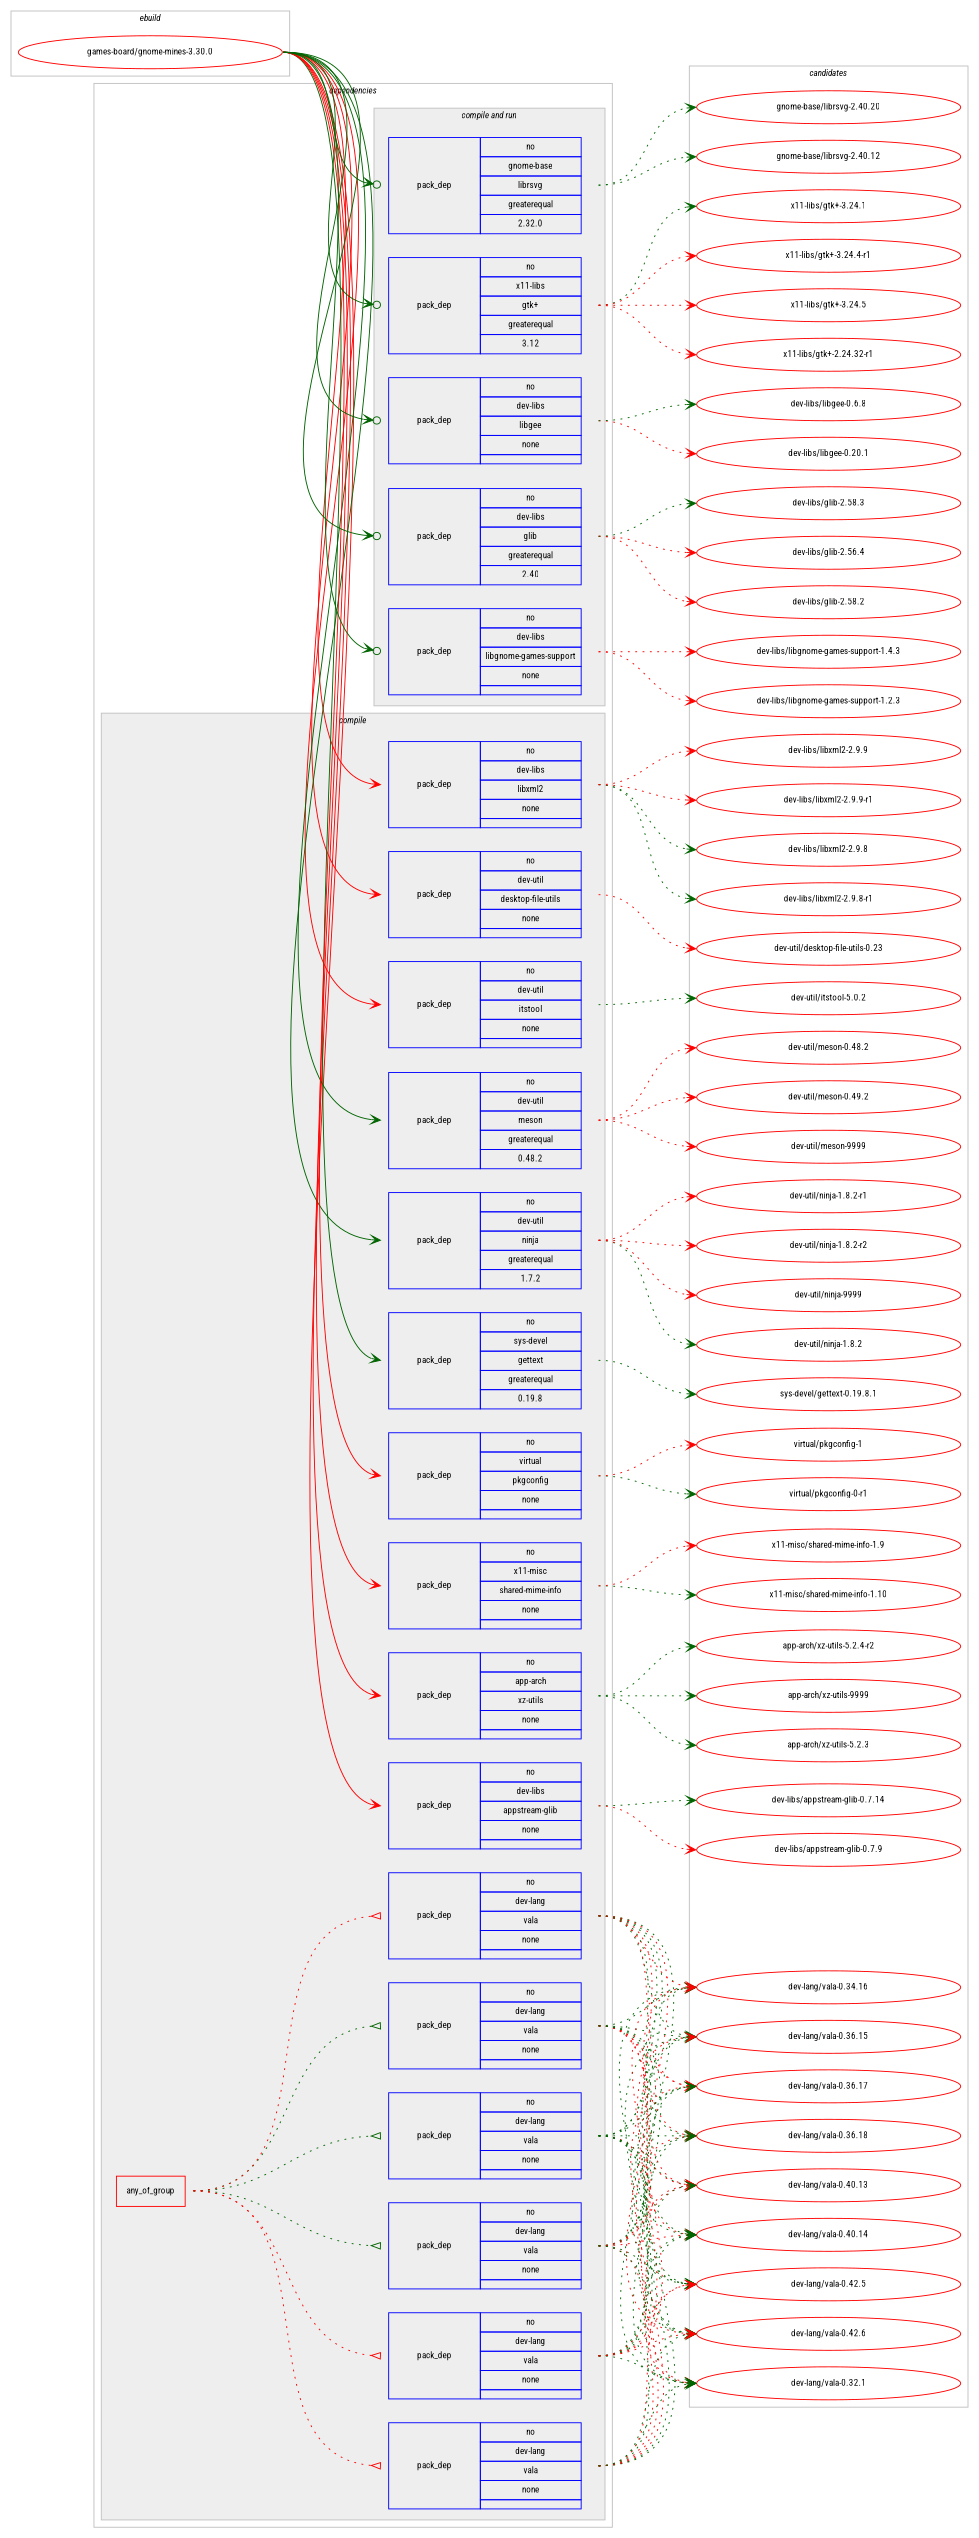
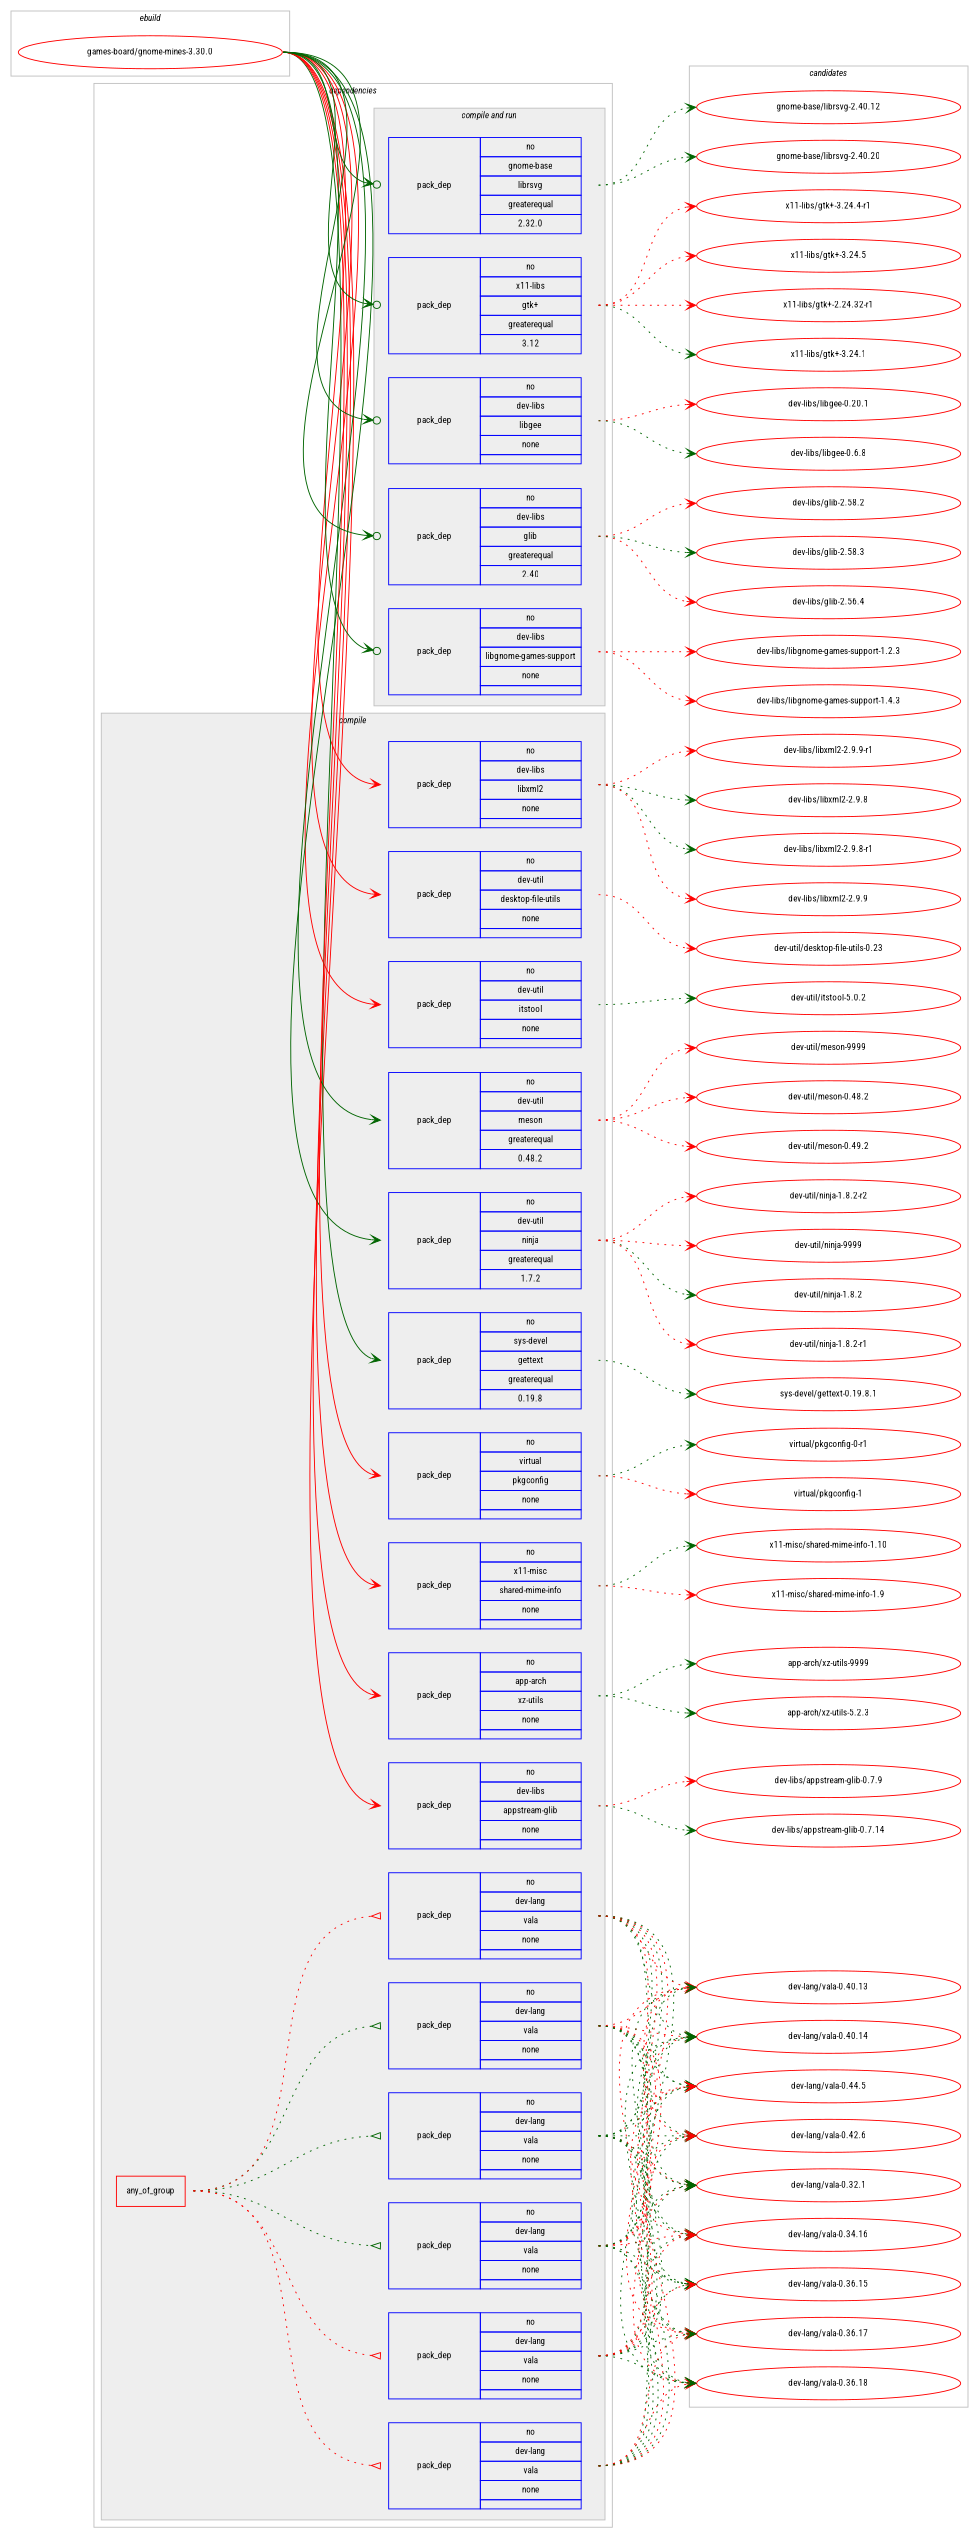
(829, 1646) -> none
(829, 2284) -> (829, 2086)
